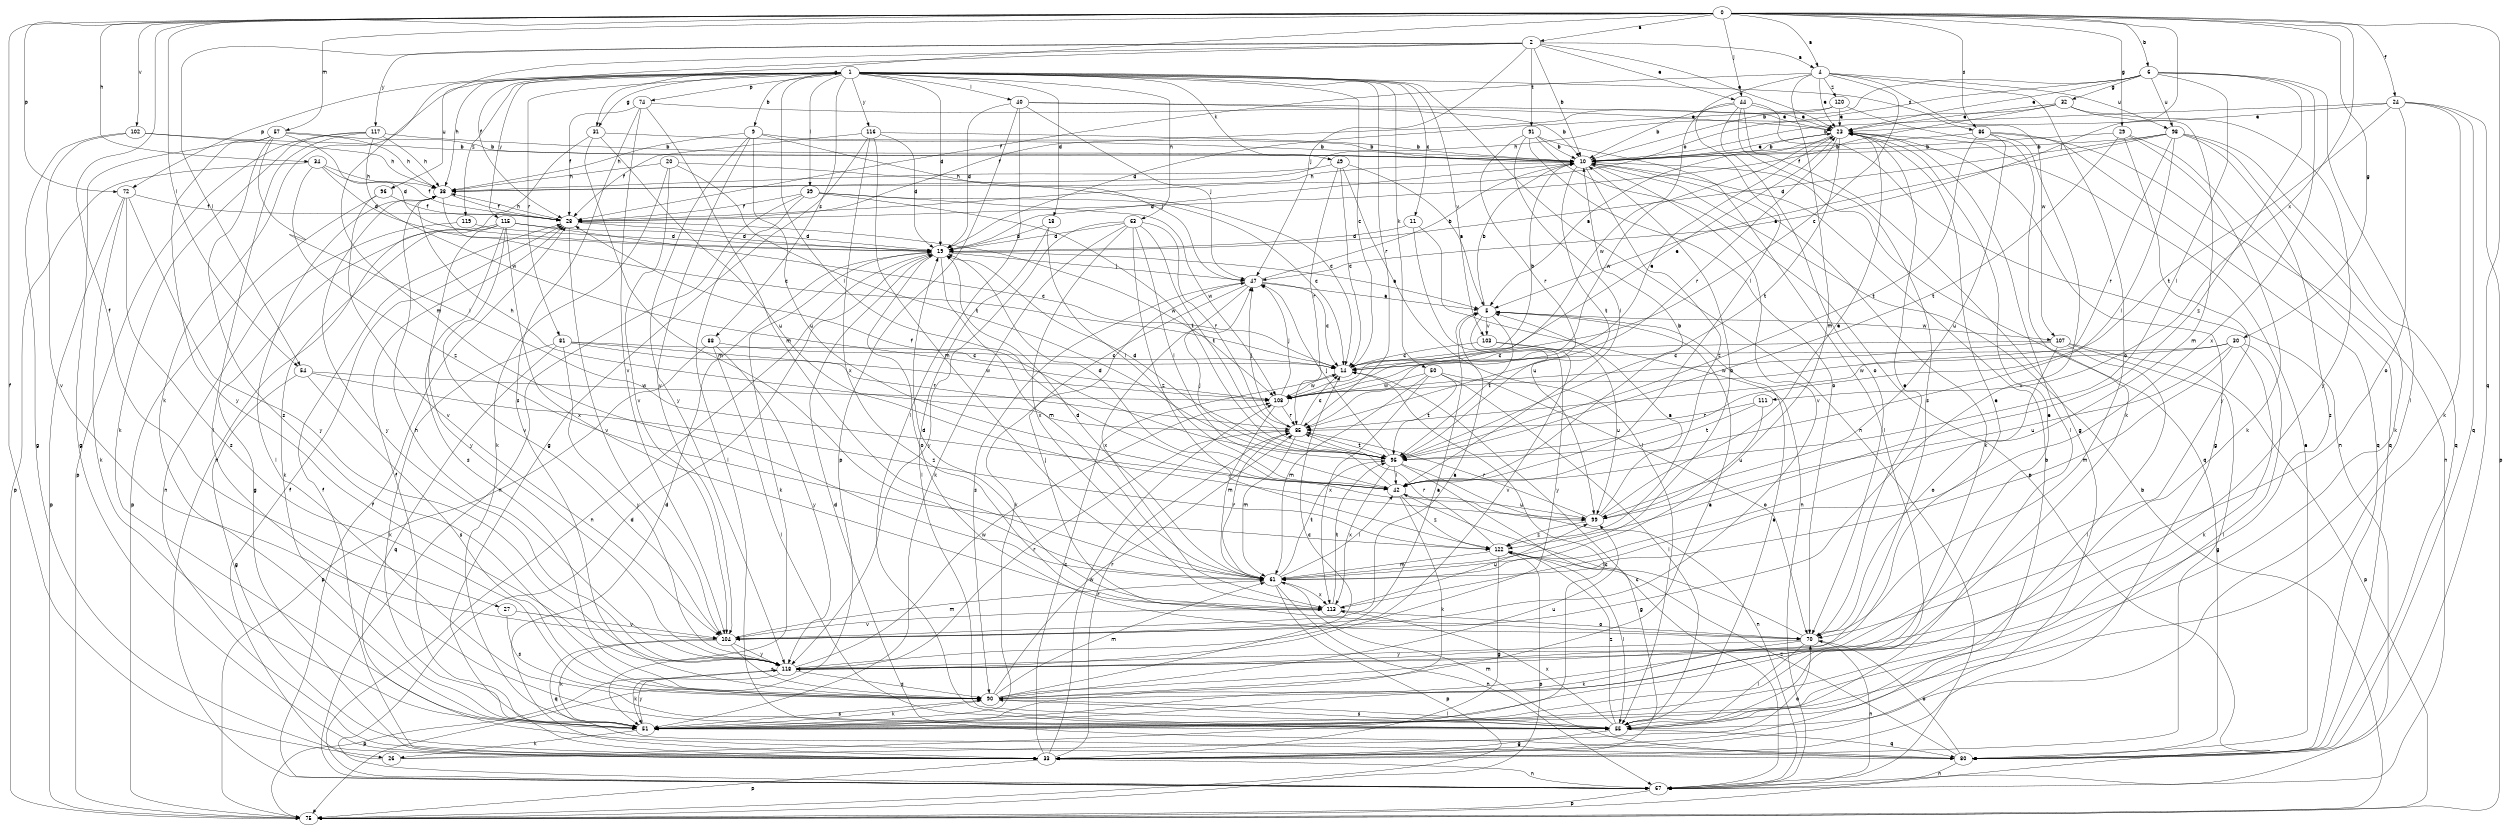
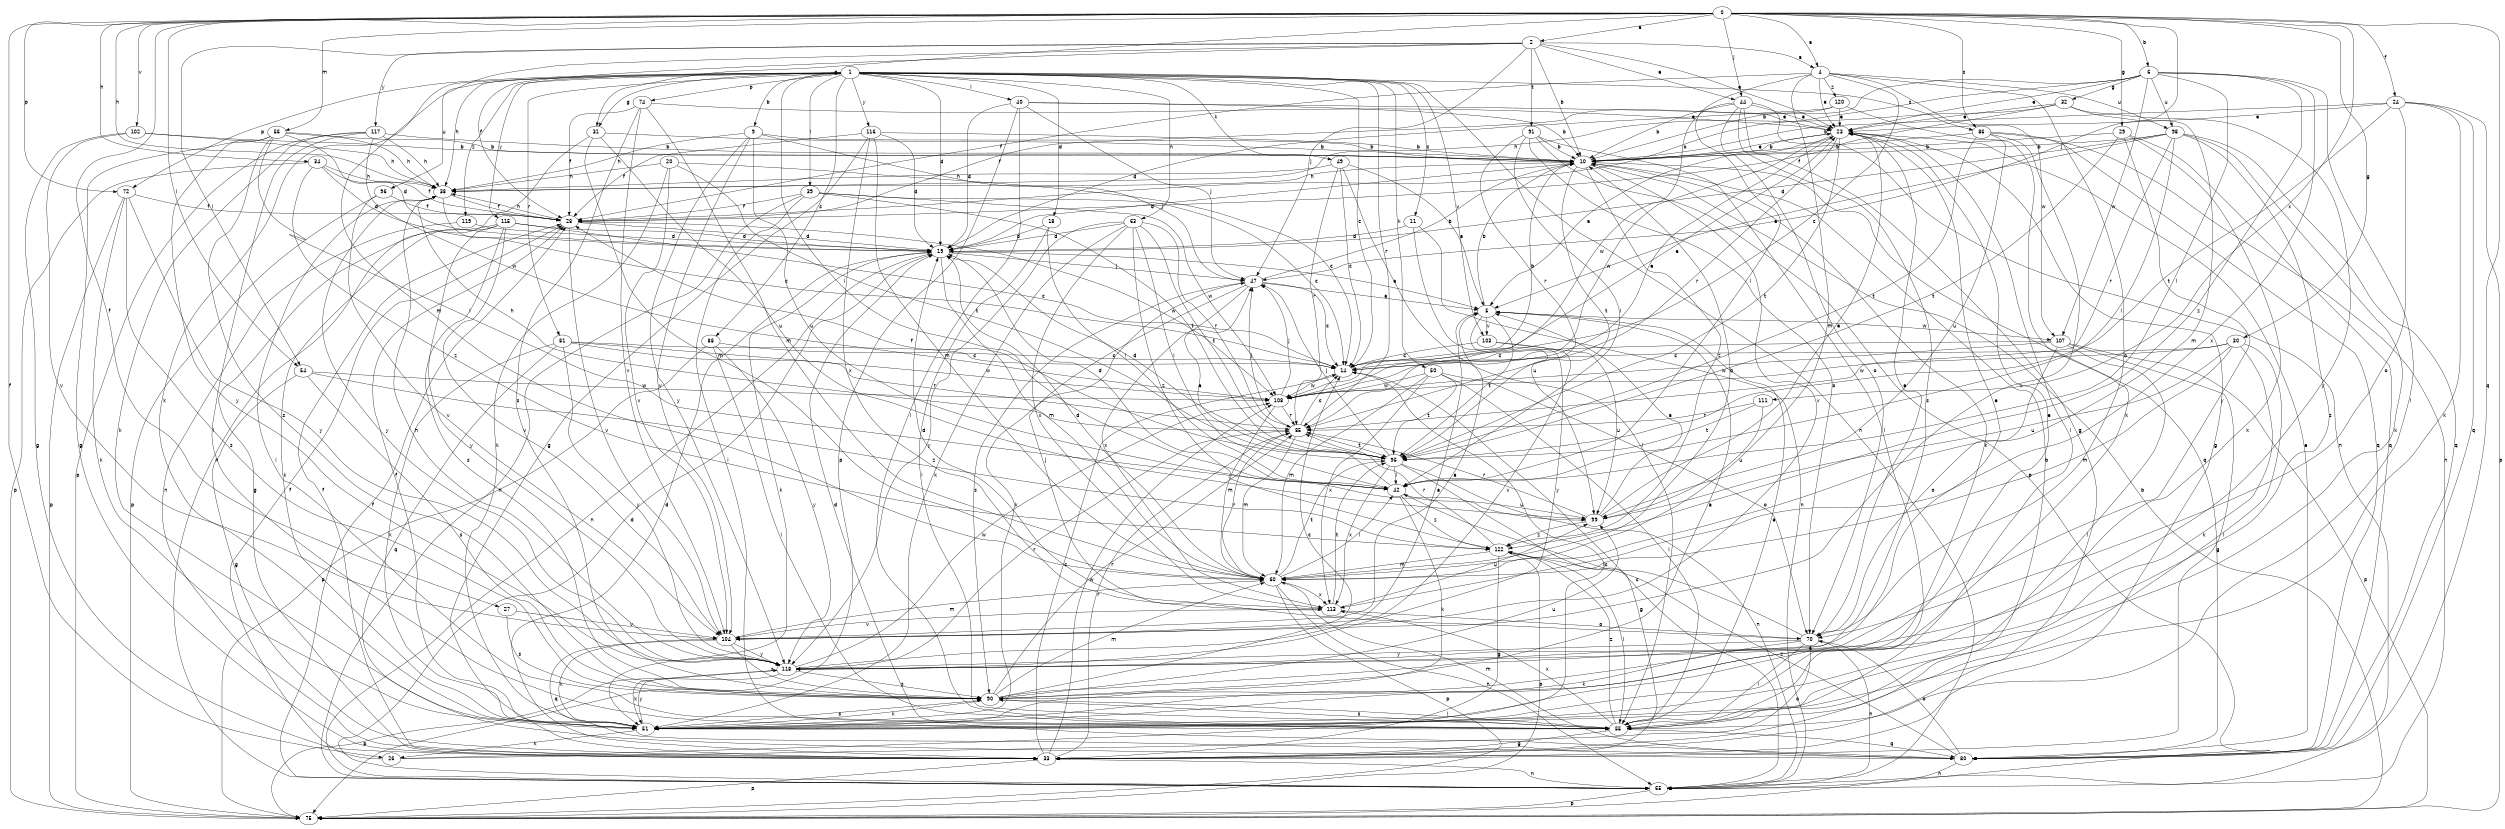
none -> (703, 16)
(277, 132) -> (277, 132)
none -> (2113, 201)
(1648, 364) -> none
(1200, 386) -> (1200, 386)
(861, 524) -> none
(1273, 580) -> (1273, 580)
(1206, 618) -> none
(1658, 789) -> (1658, 789)
